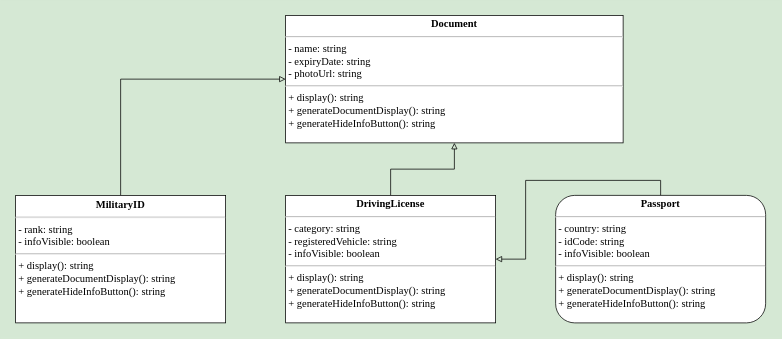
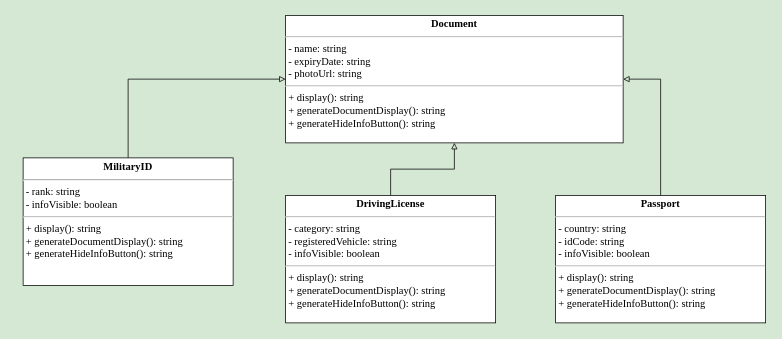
(543, 180) -> (660, 115)
(120, 259) -> (128, 222)
(660, 259) -> (660, 259)
